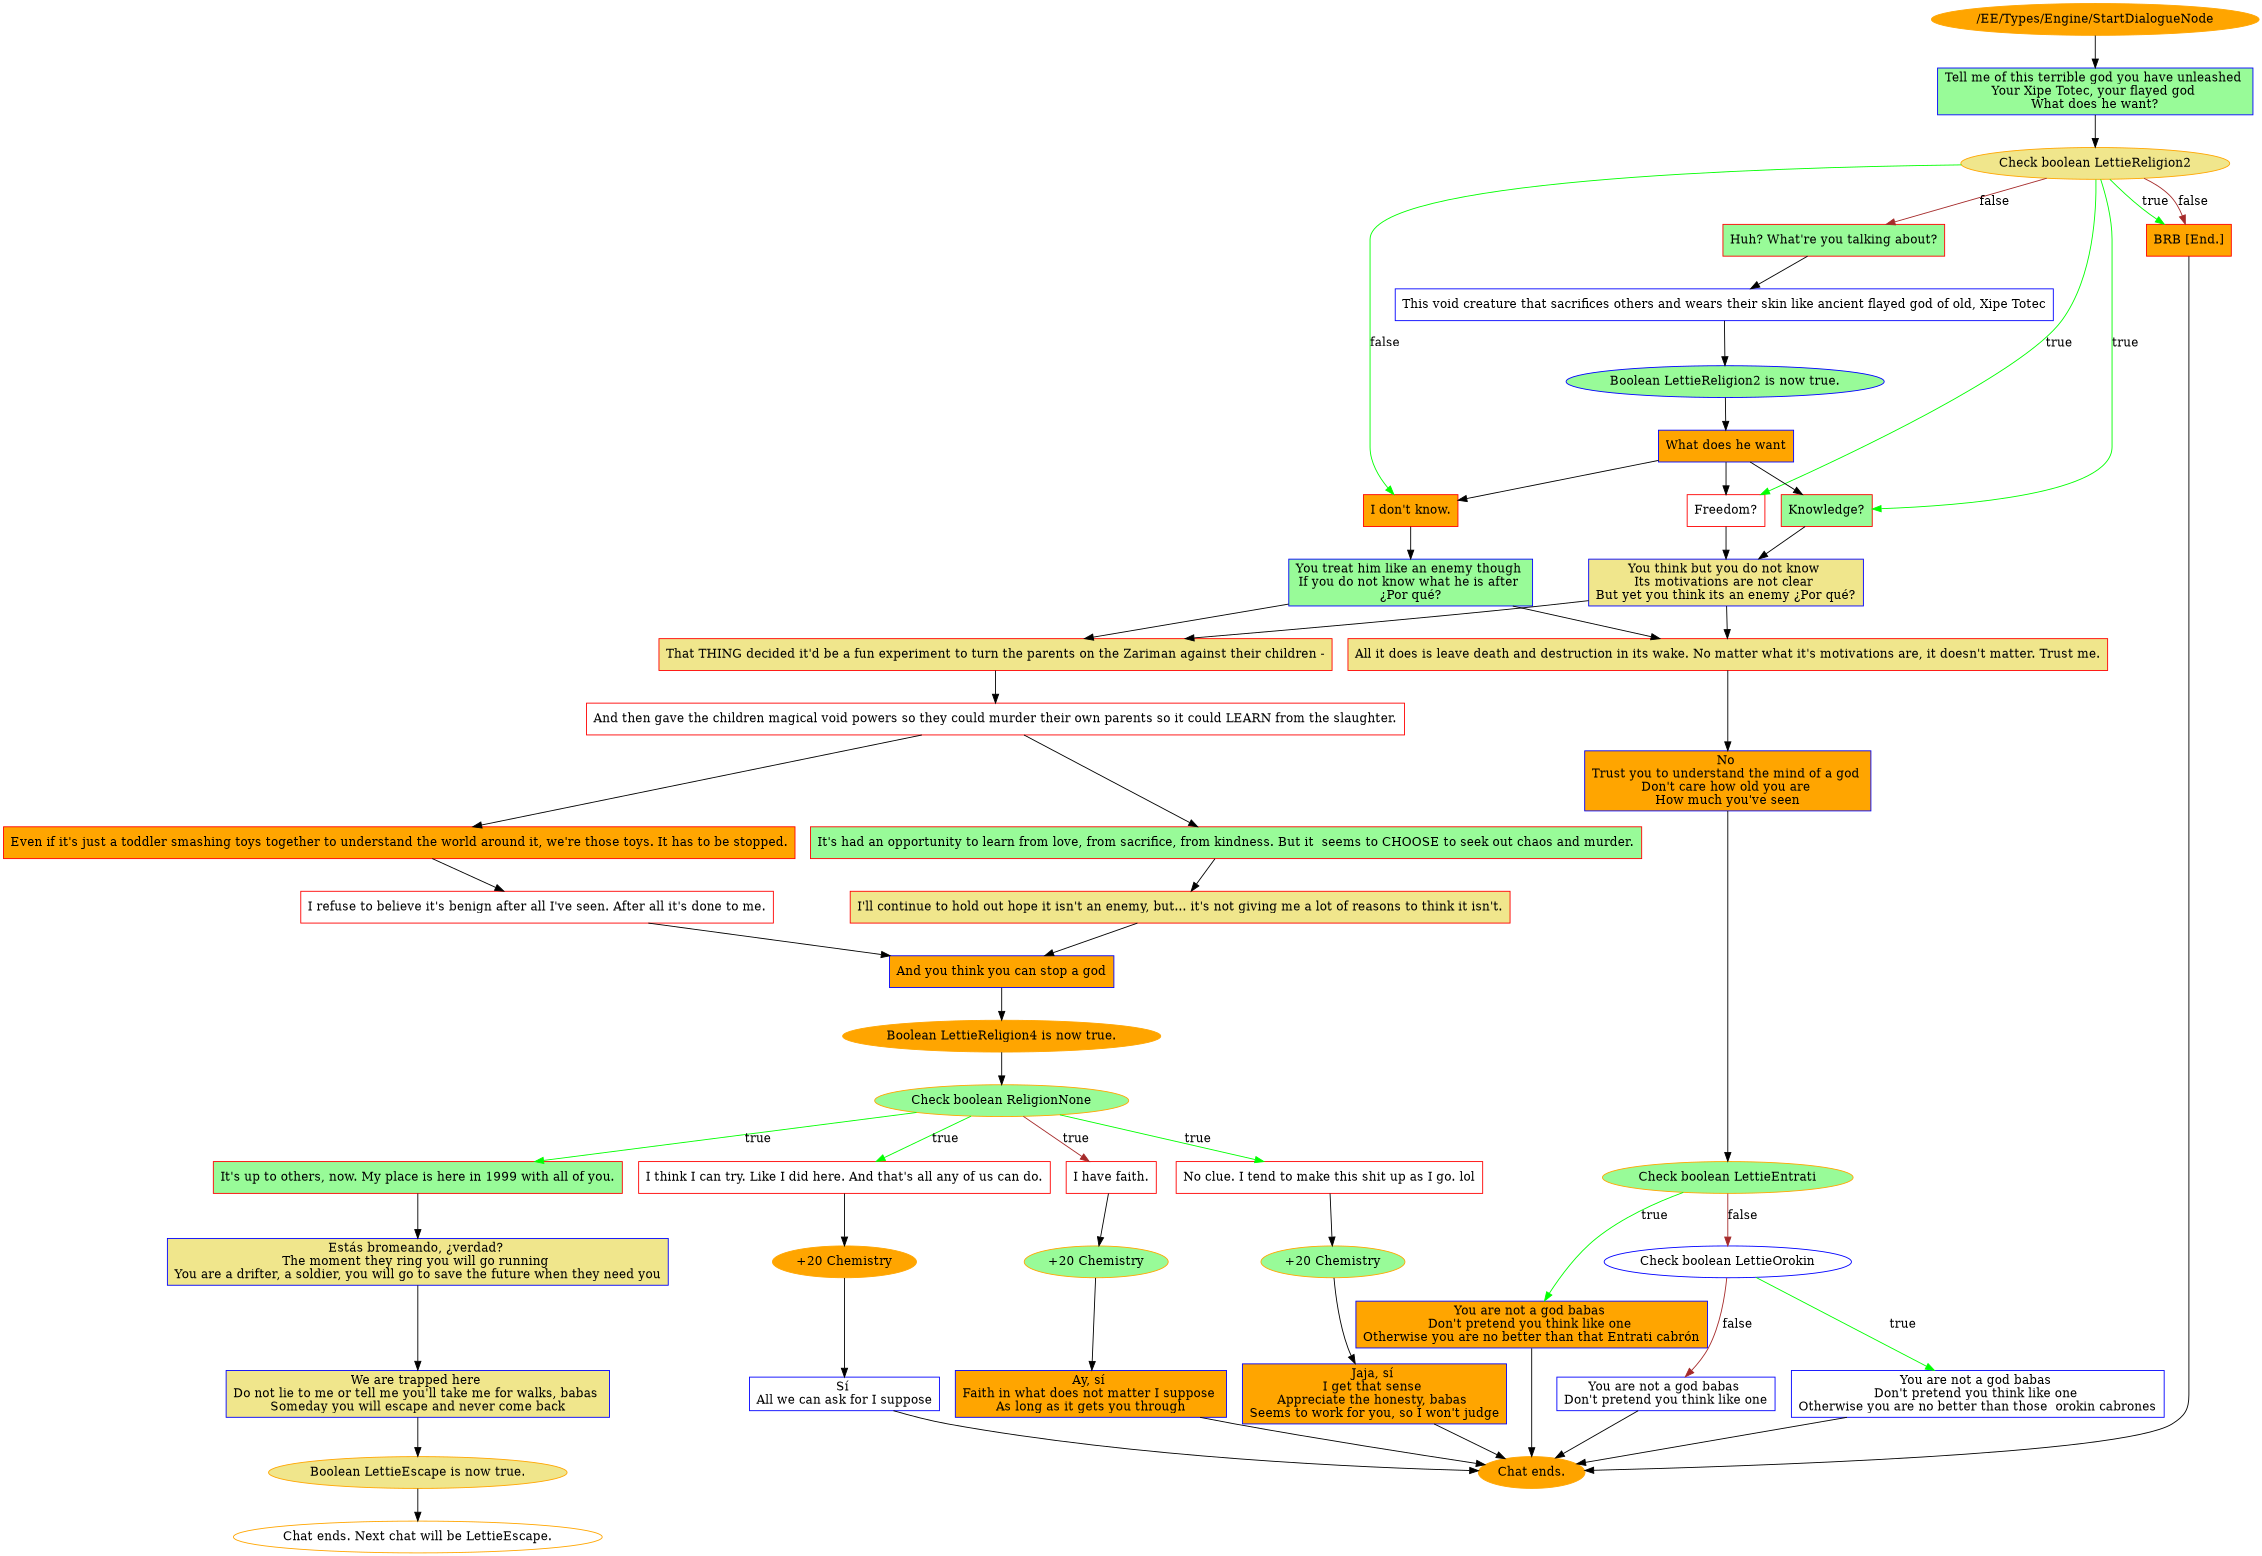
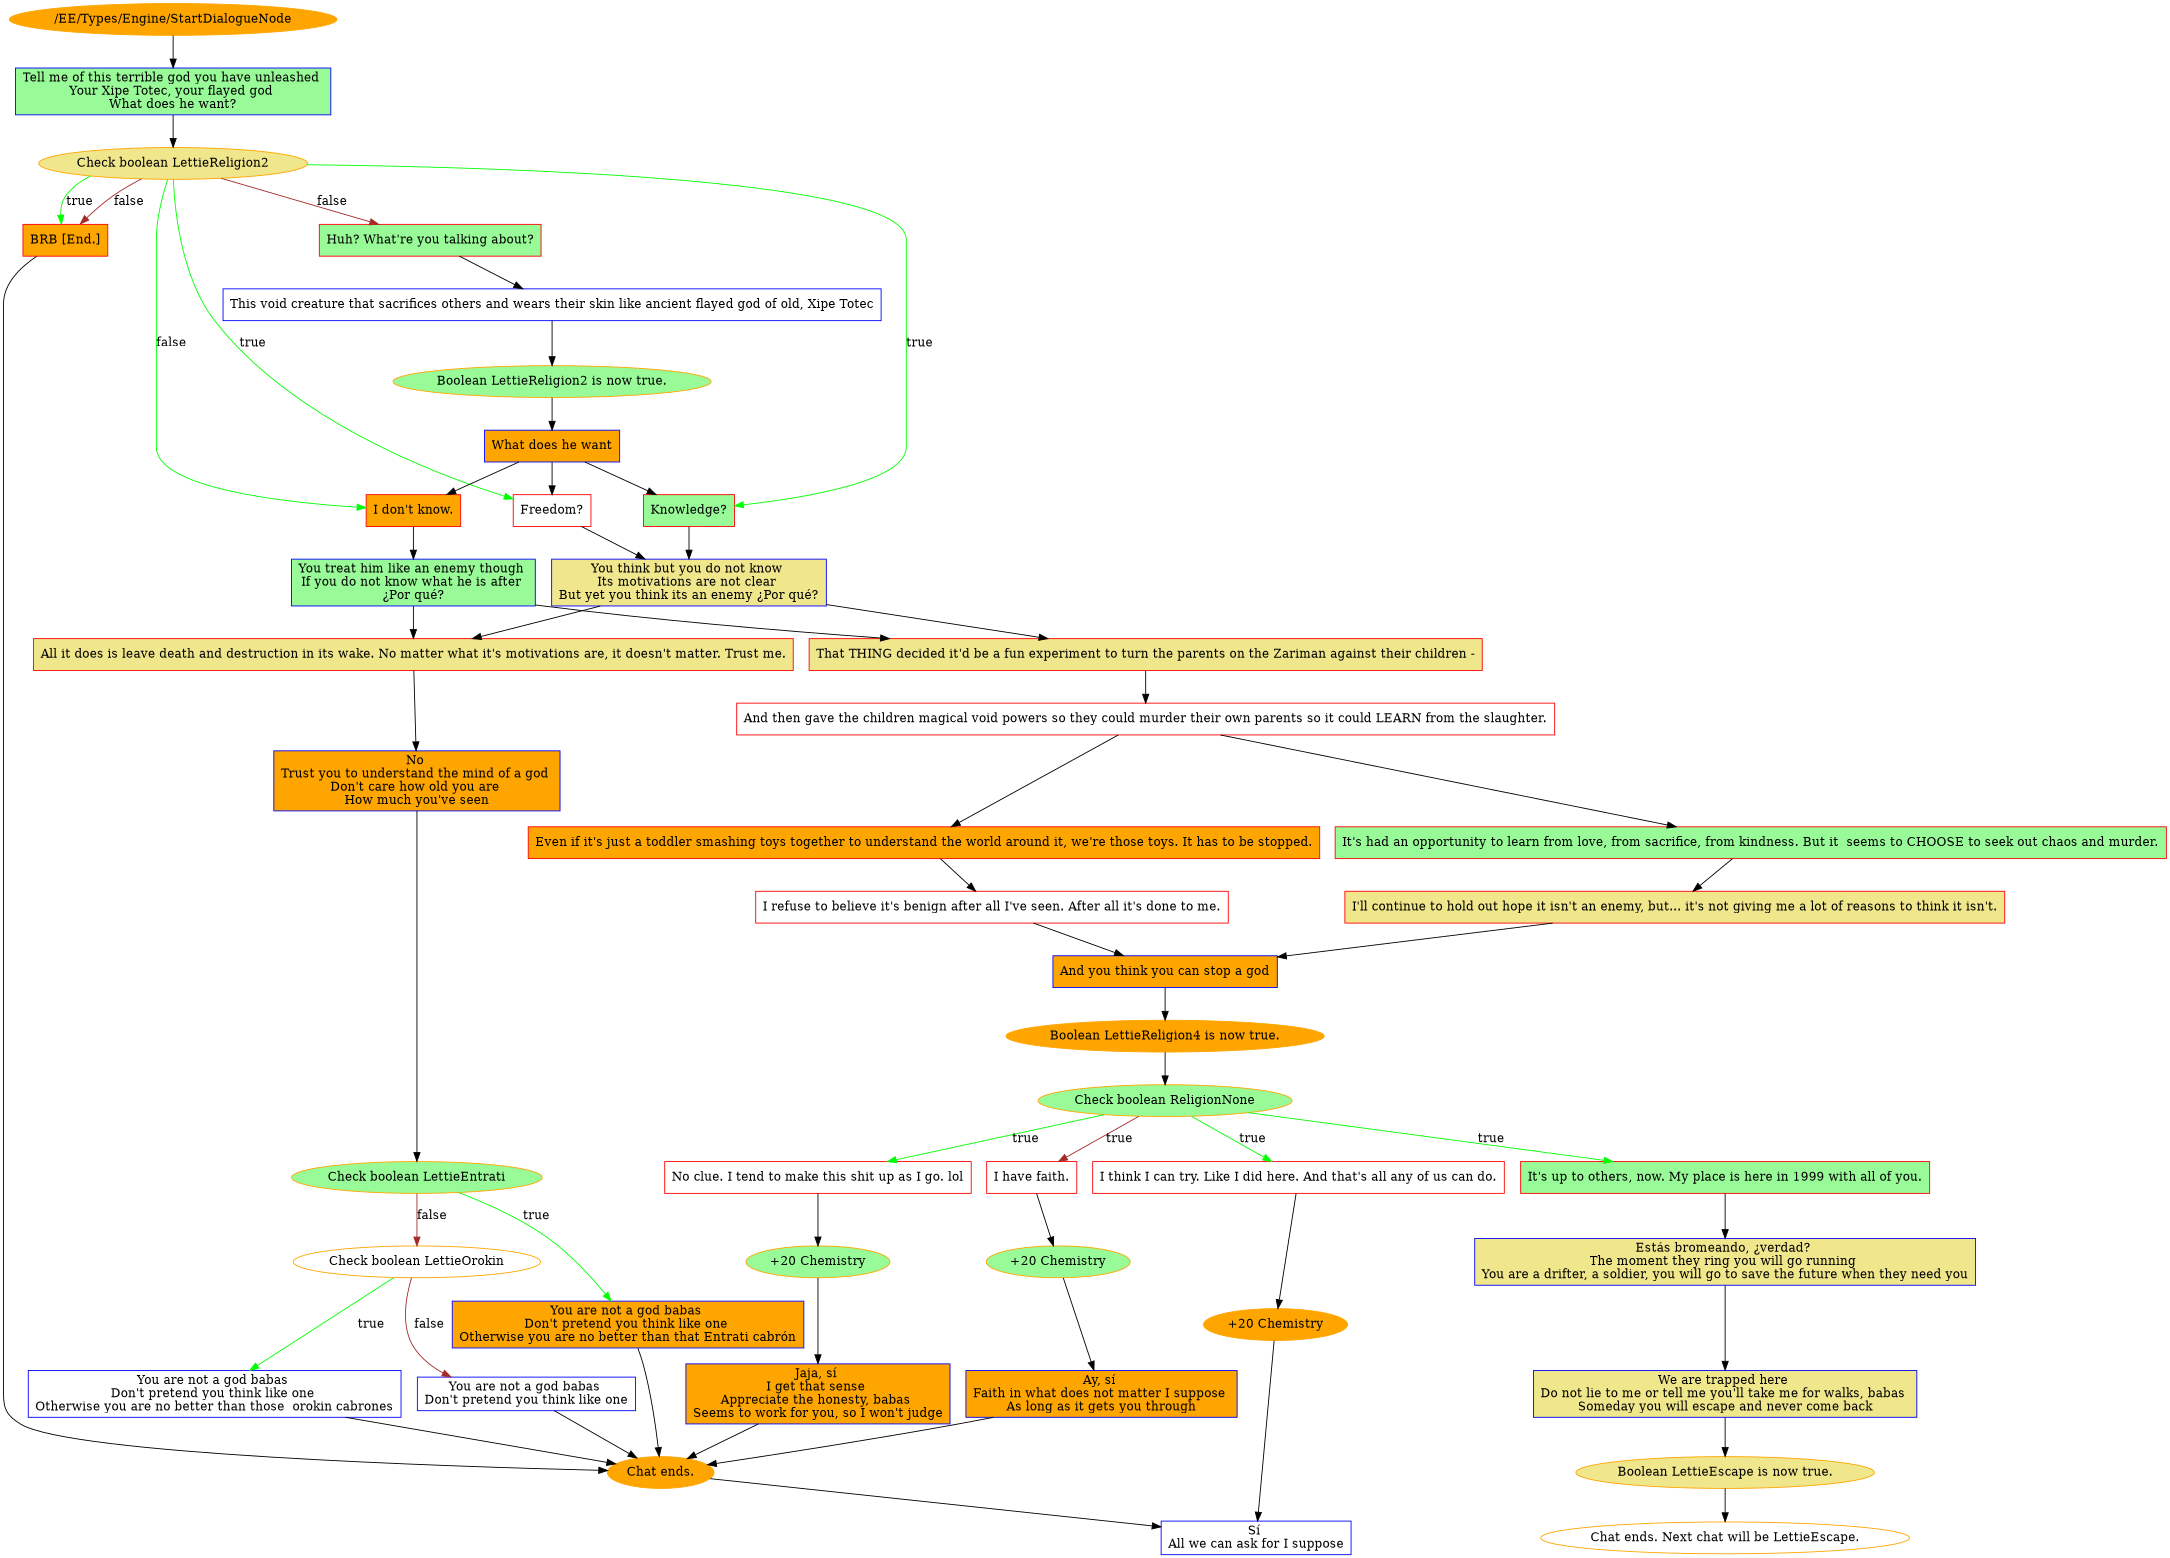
(1725, 382) -> (552, 382)
(1728, 1262) -> (417, 1262)
(1180, 1454) -> (931, 1502)
